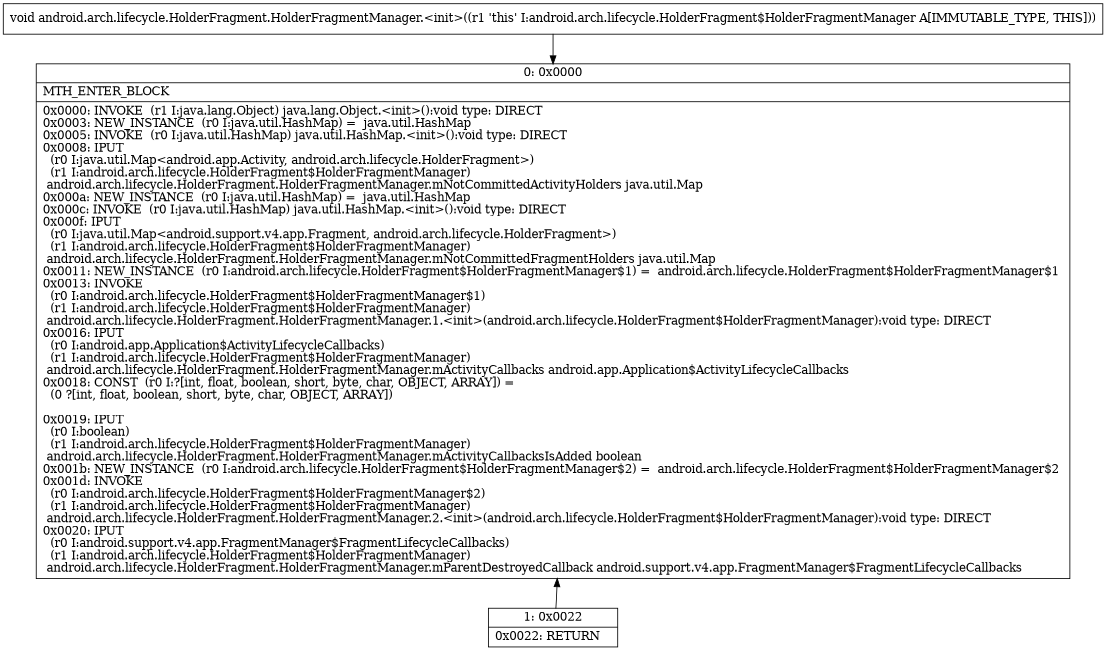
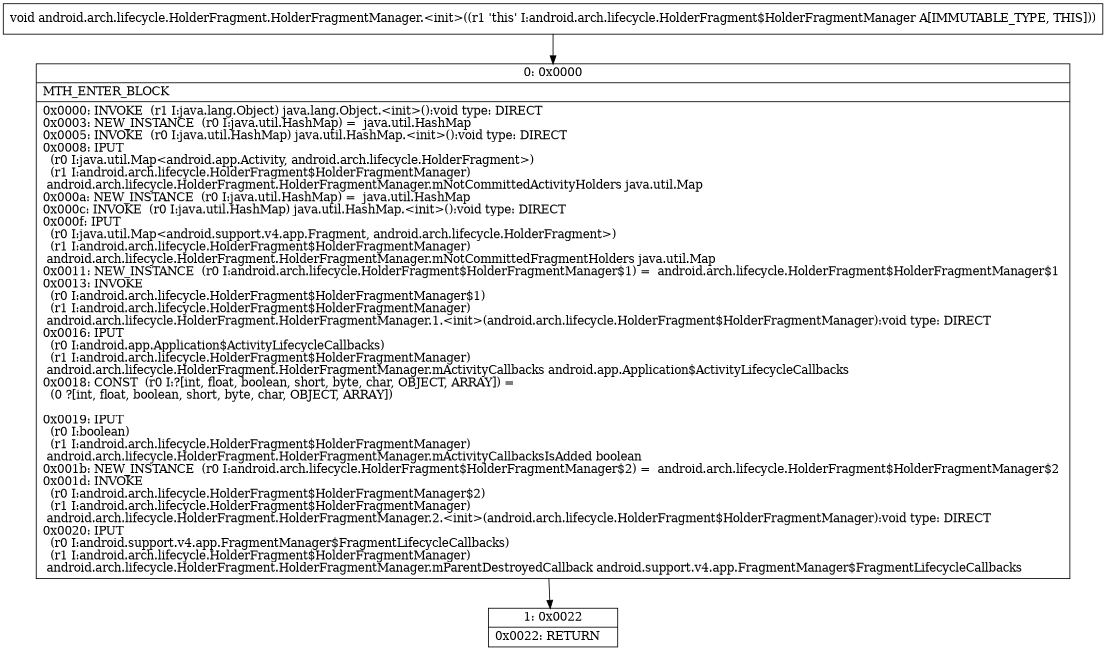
(556, 598) -> (549, 589)
